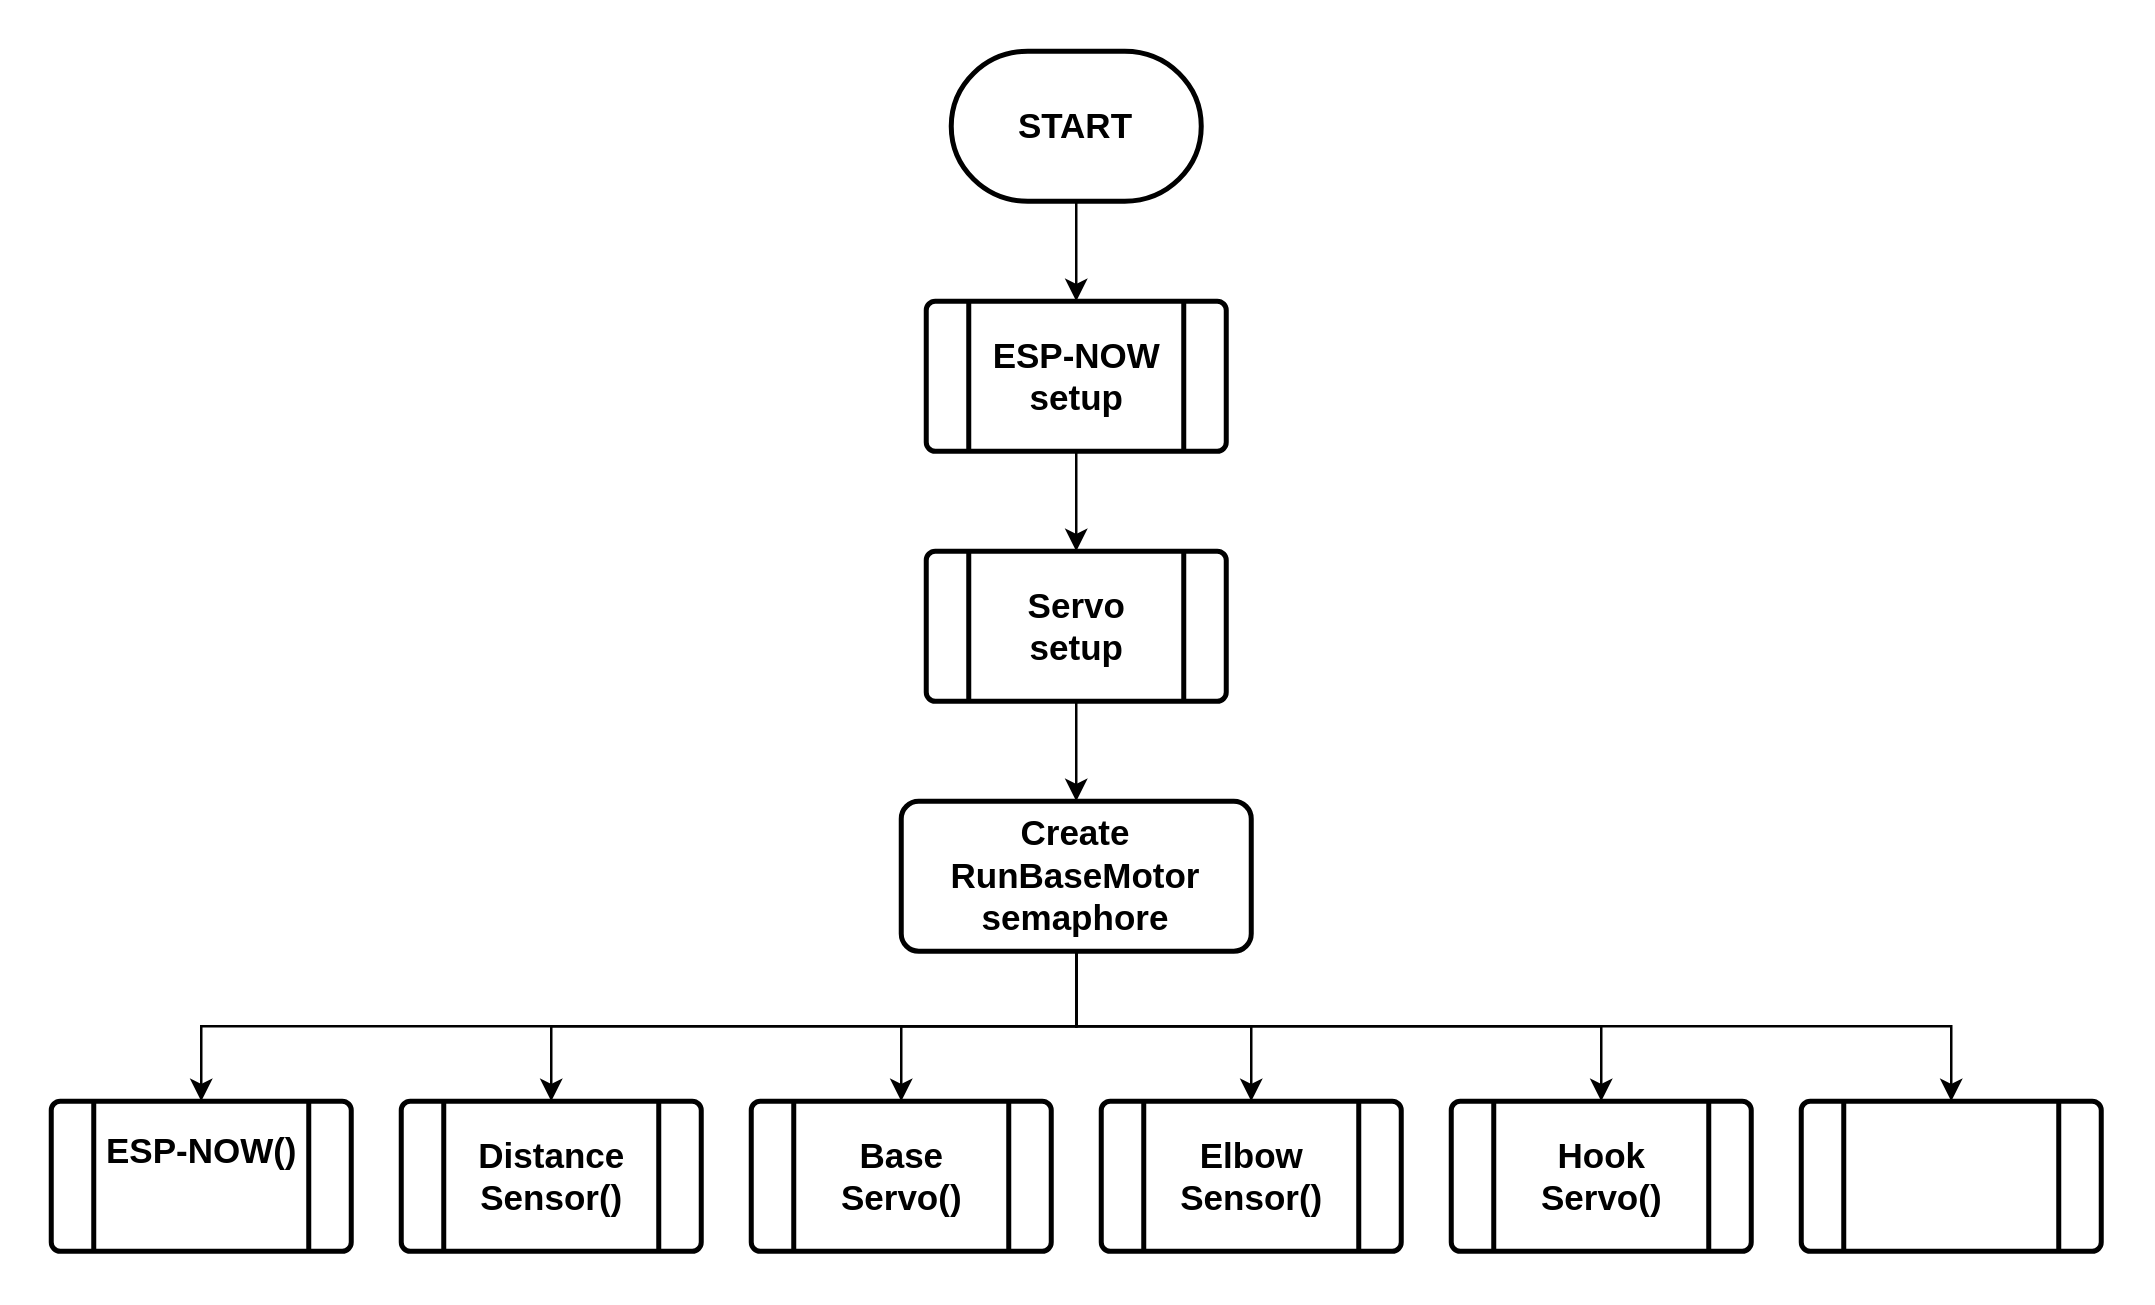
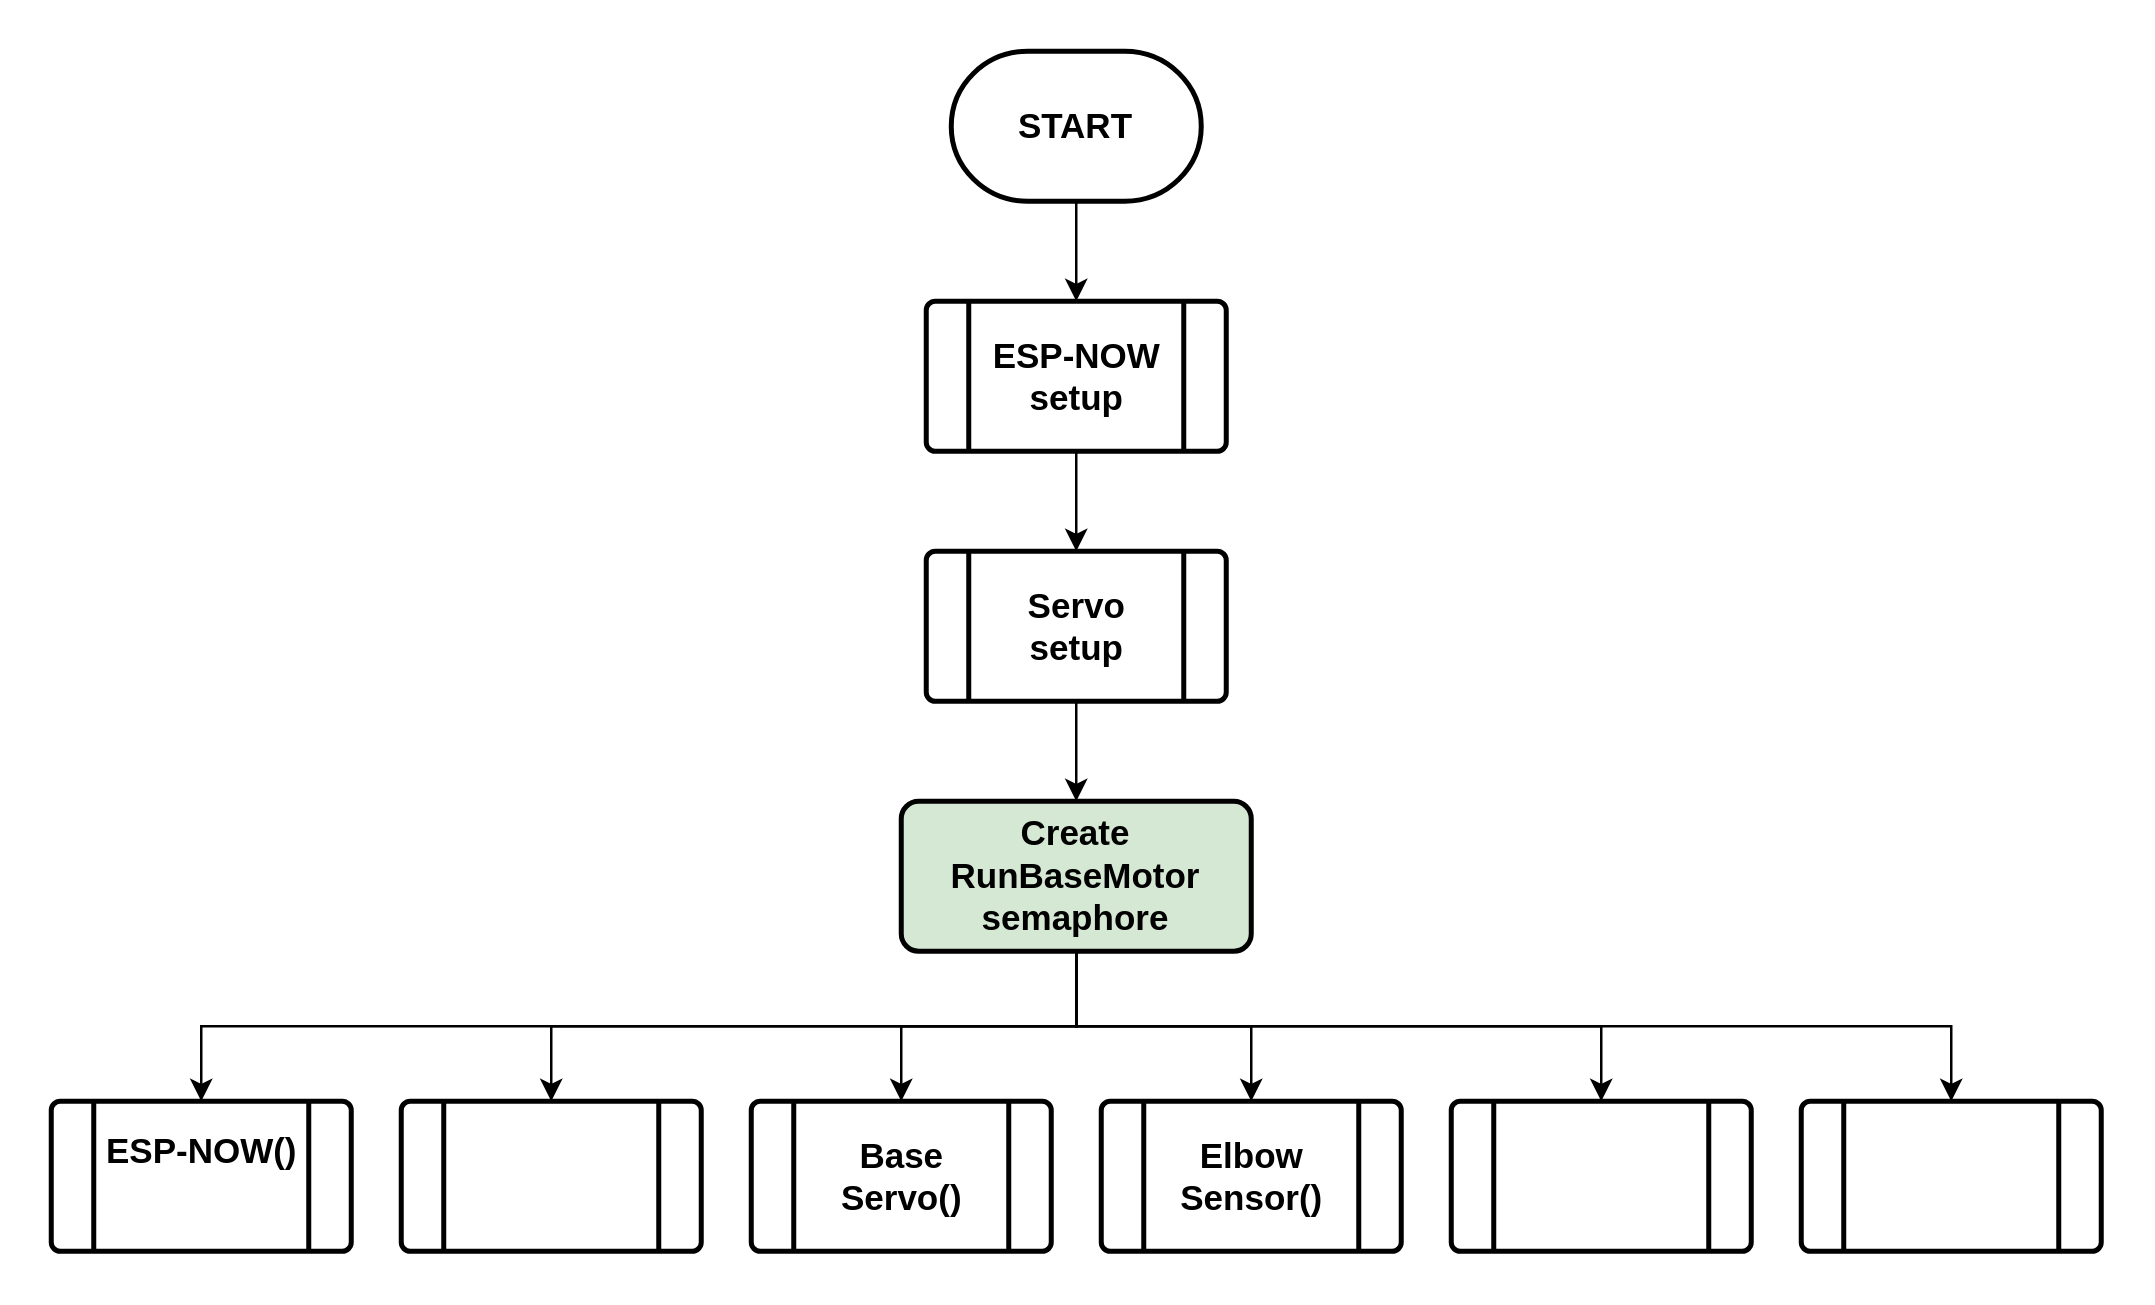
(1076, 876) -> (1076, 876)
(551, 1176) -> none
(1601, 1176) -> none
